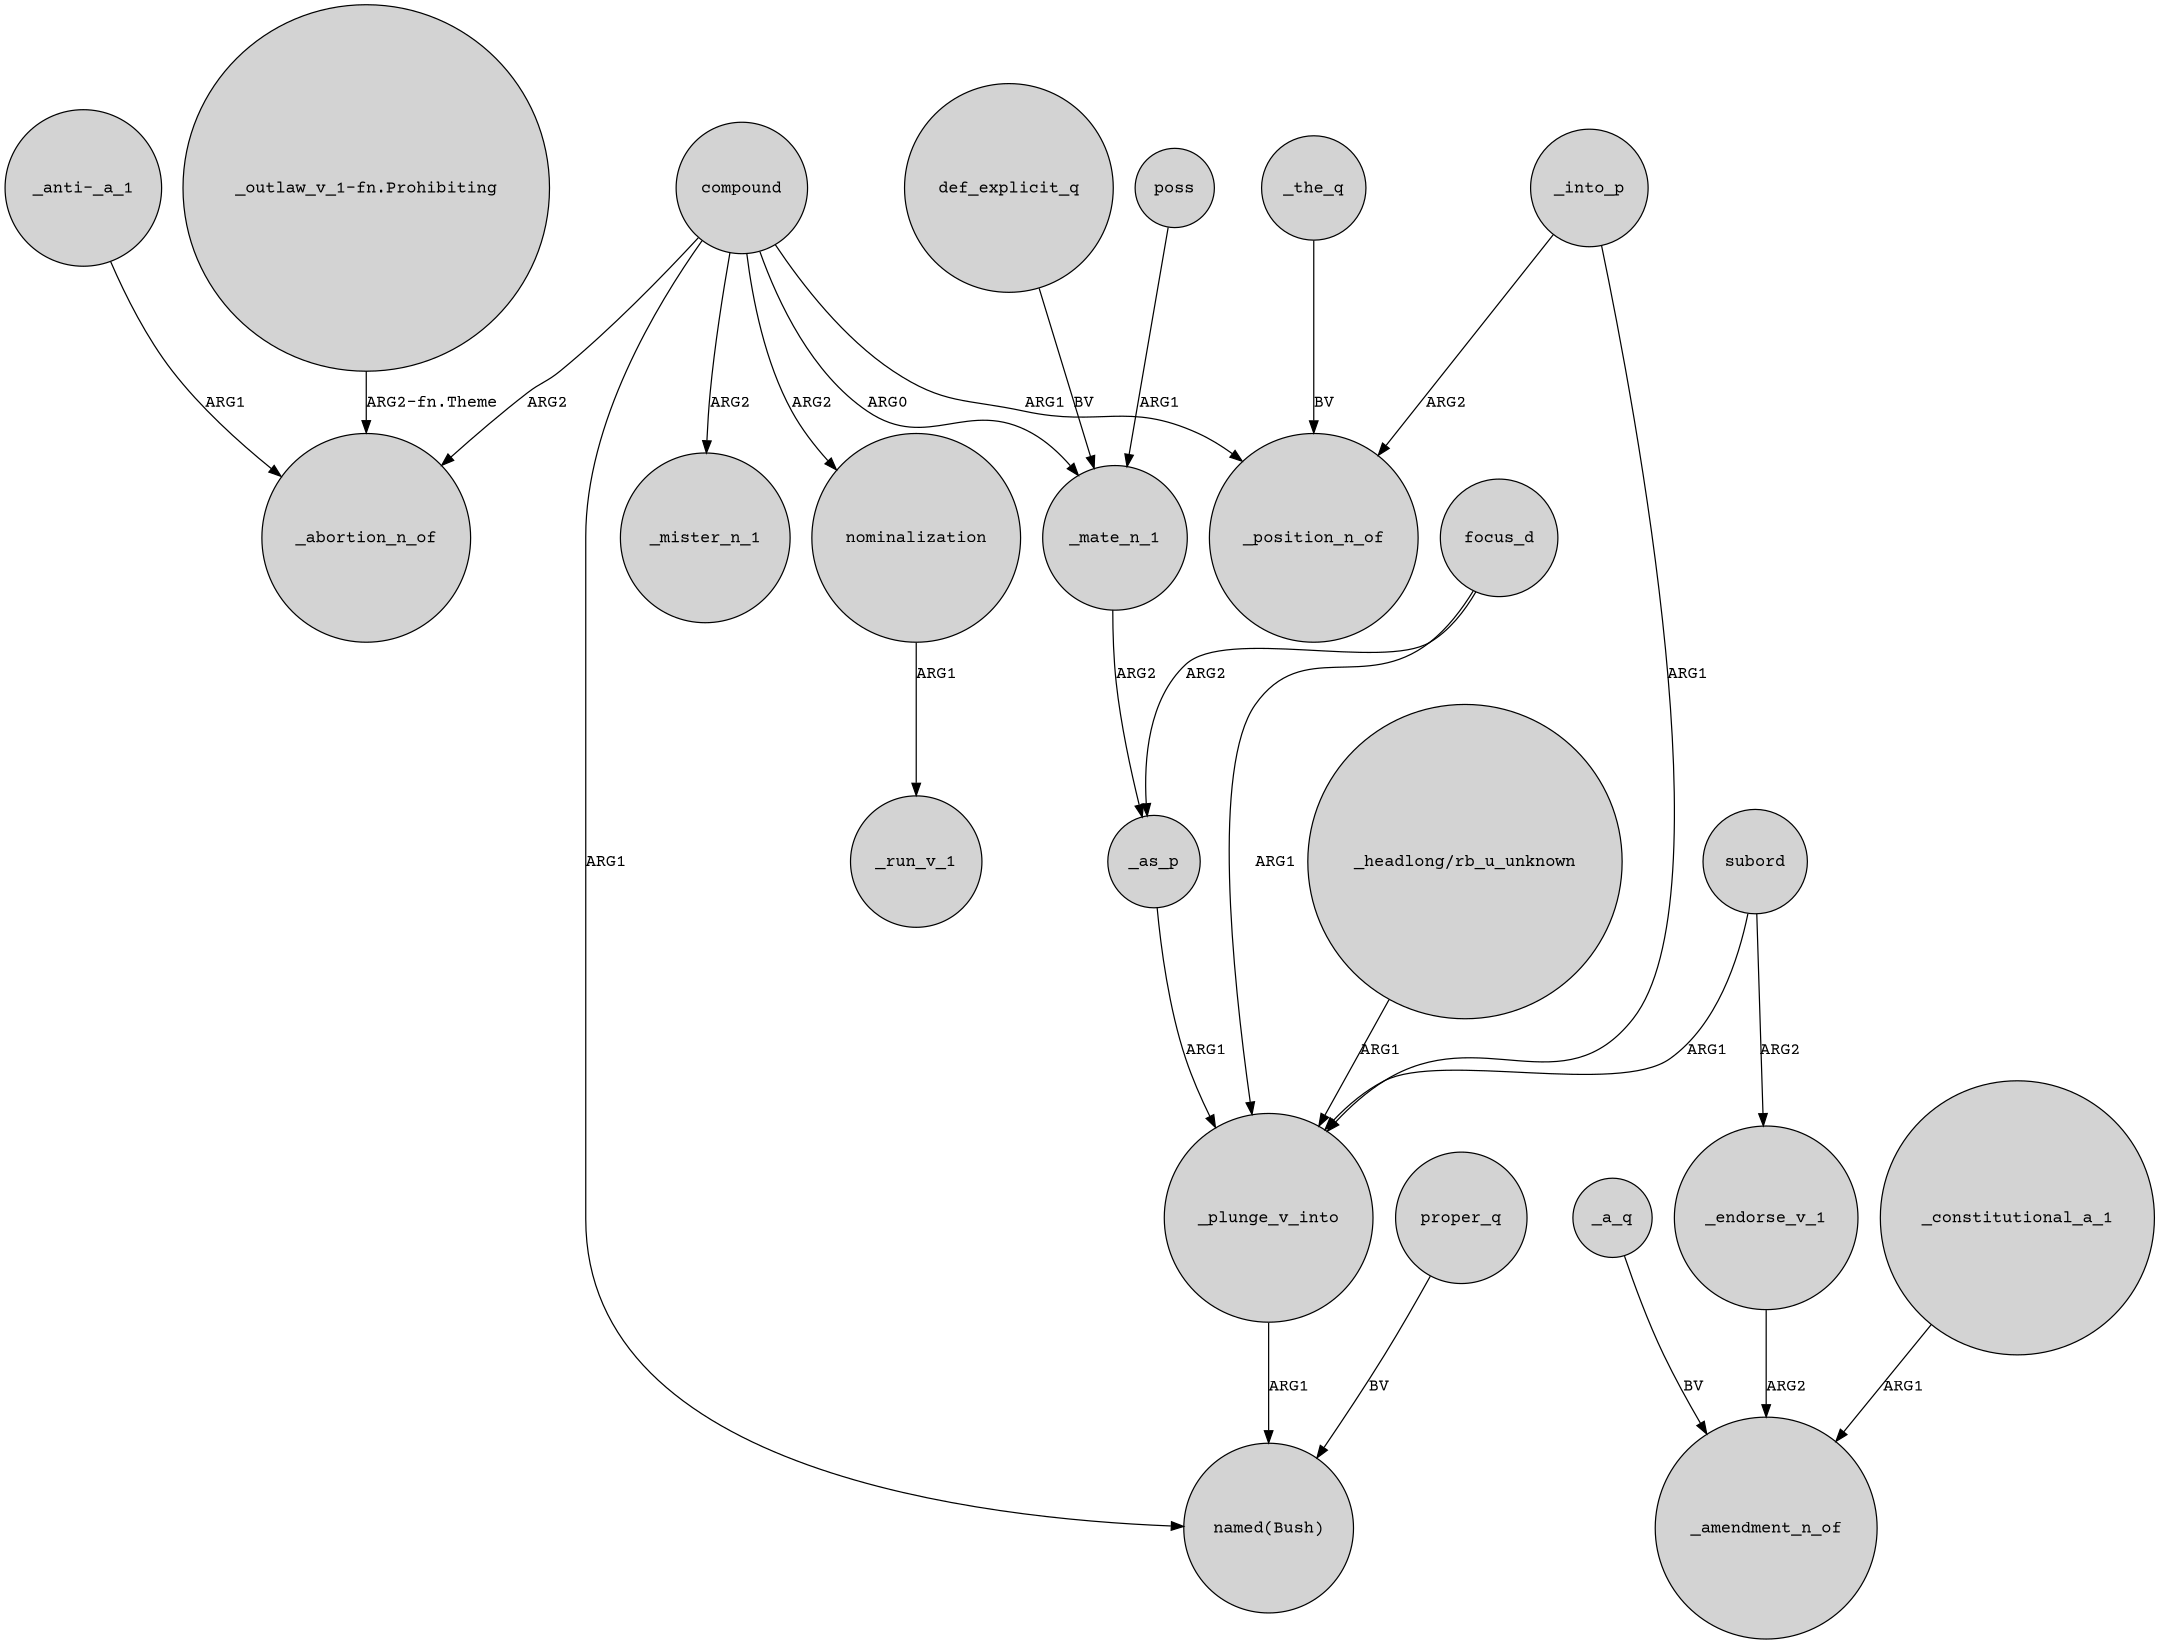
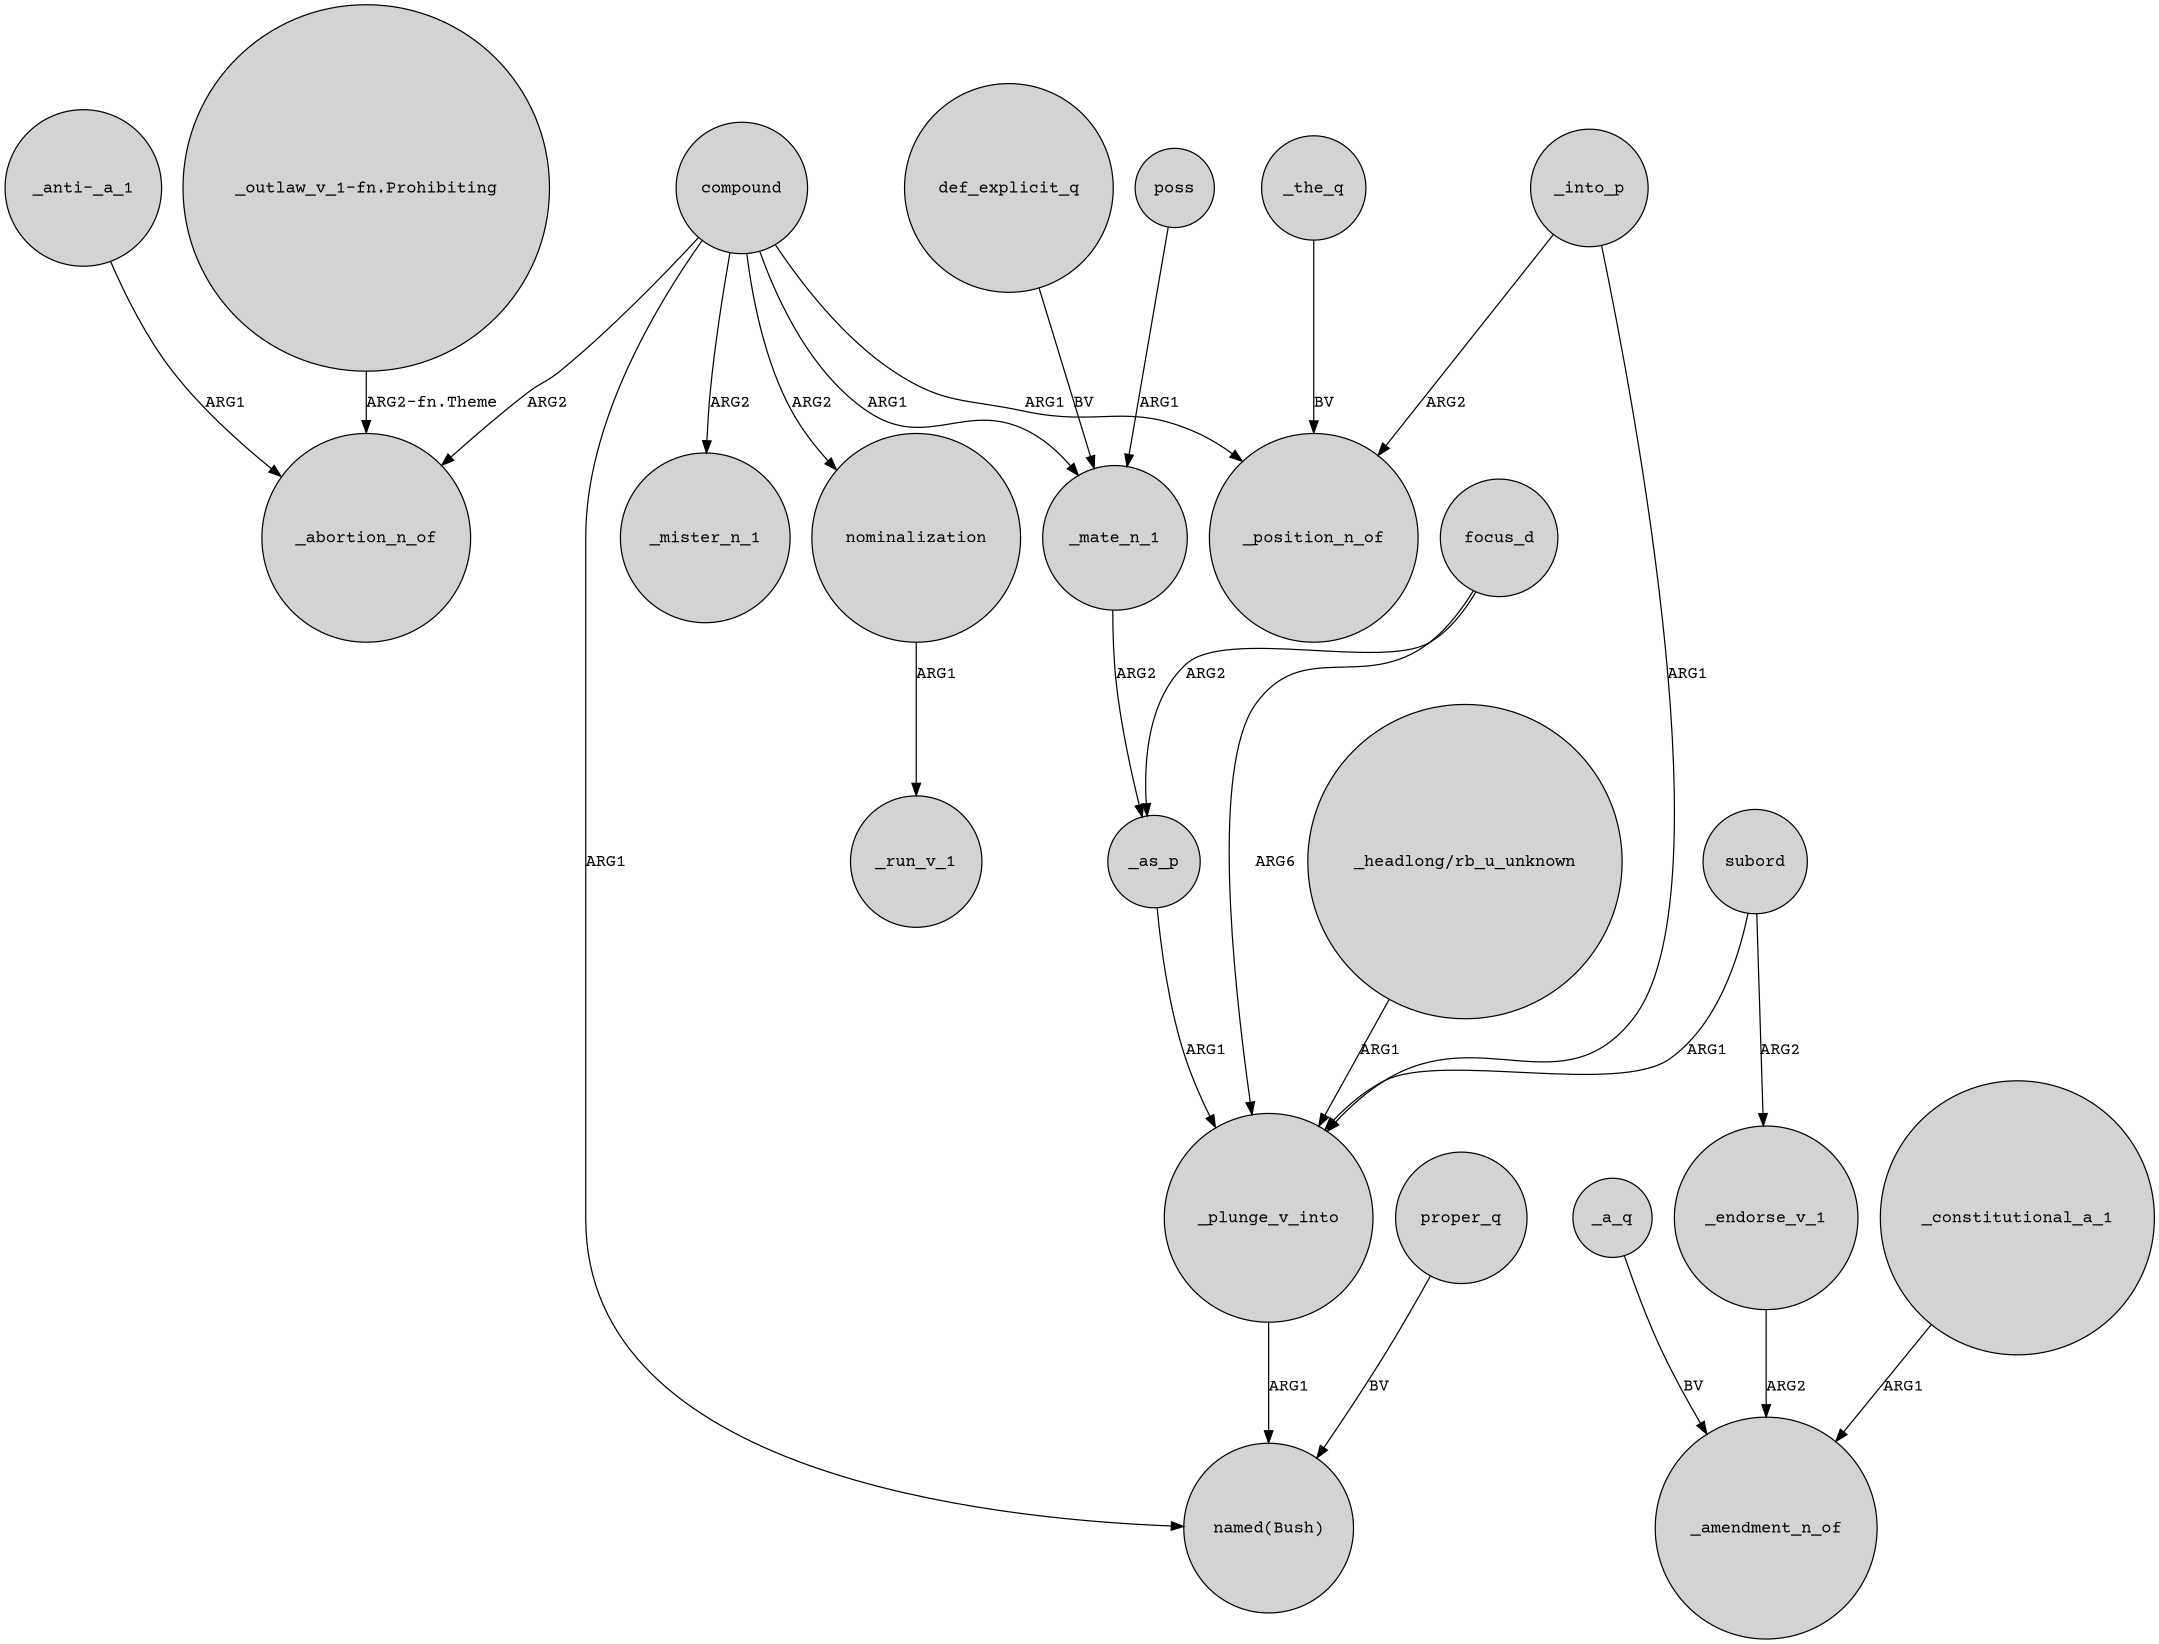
(888, 402) -> (888, 402)
(1276, 862) -> (1276, 862)
